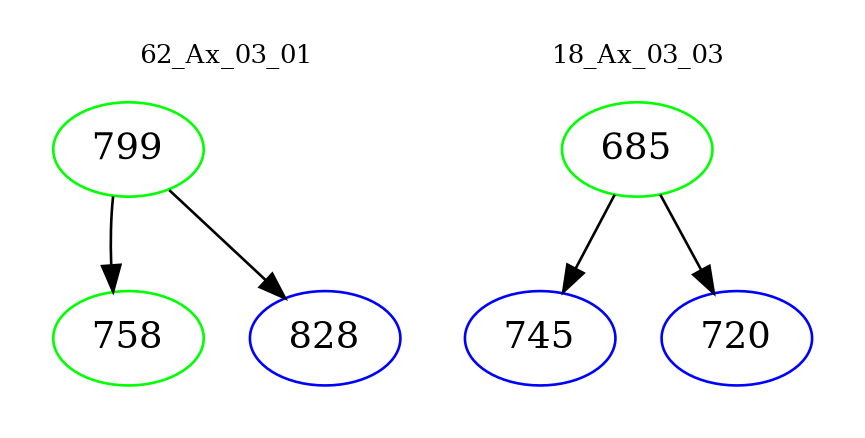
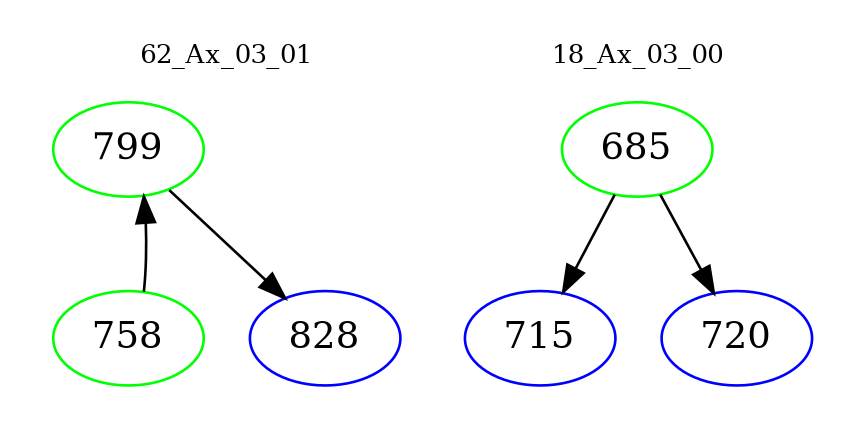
(639, 56) -> (639, 56)
(111, 231) -> (146, 257)
(540, 338) -> (540, 338)
